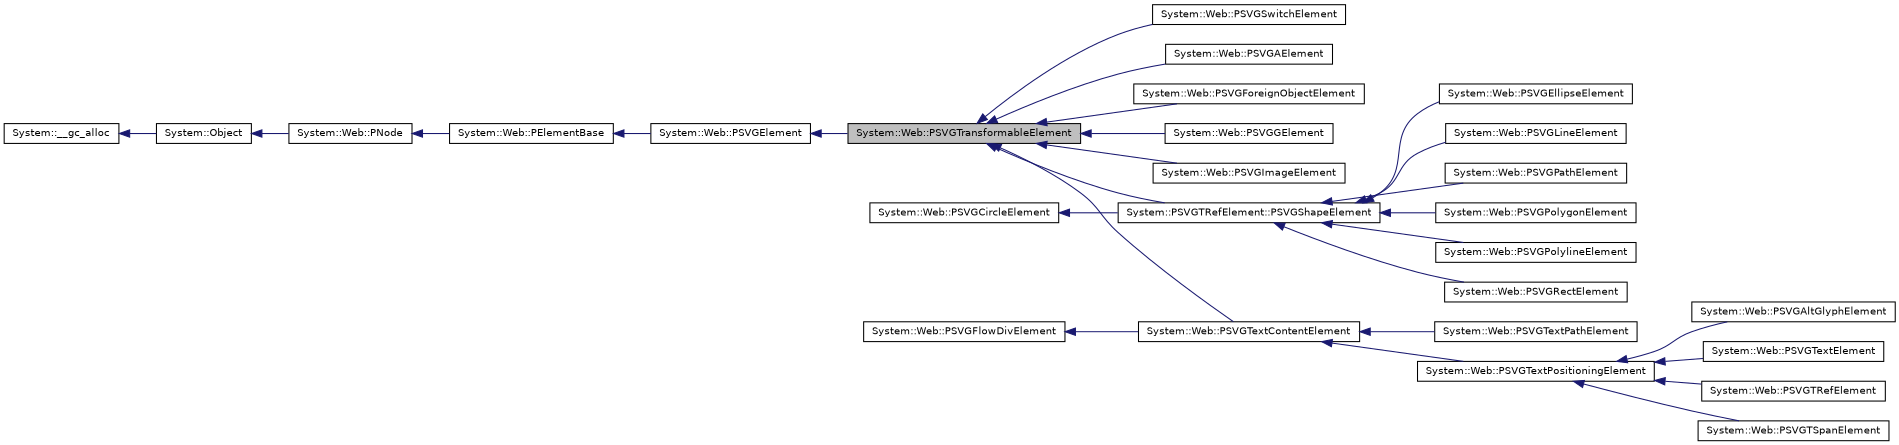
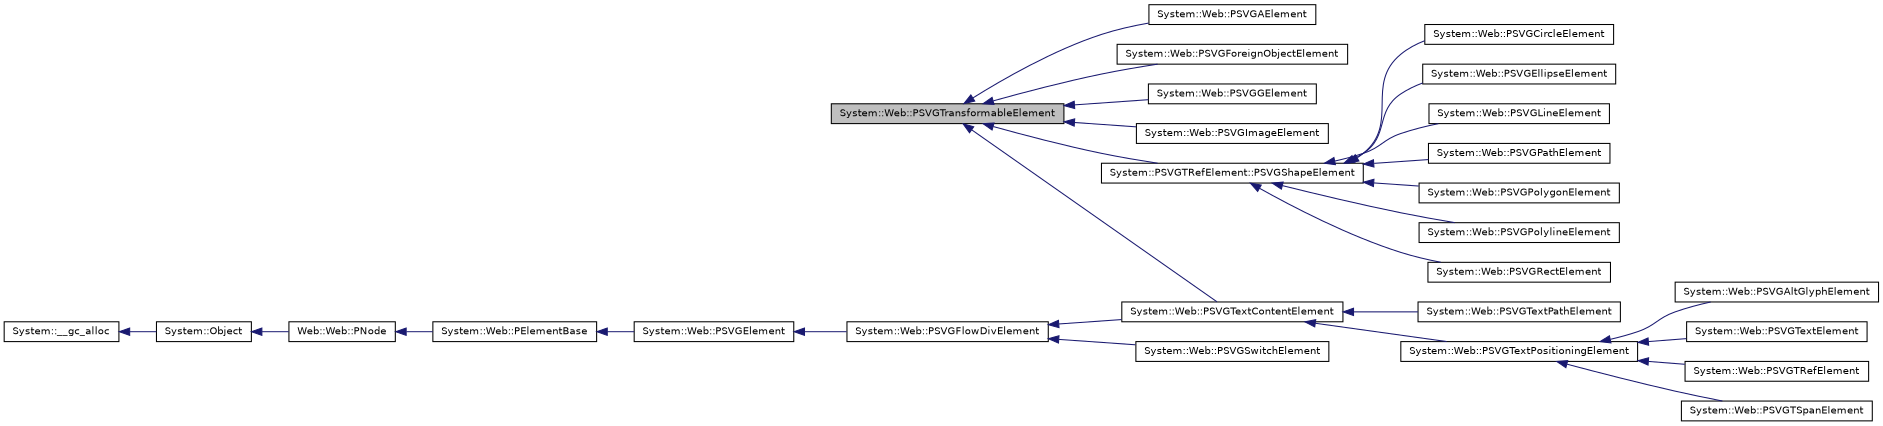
(1064, 61) -> (1097, 342)
(350, 134) -> (342, 332)
(834, 134) -> (826, 332)
(1091, 213) -> (1382, 94)
